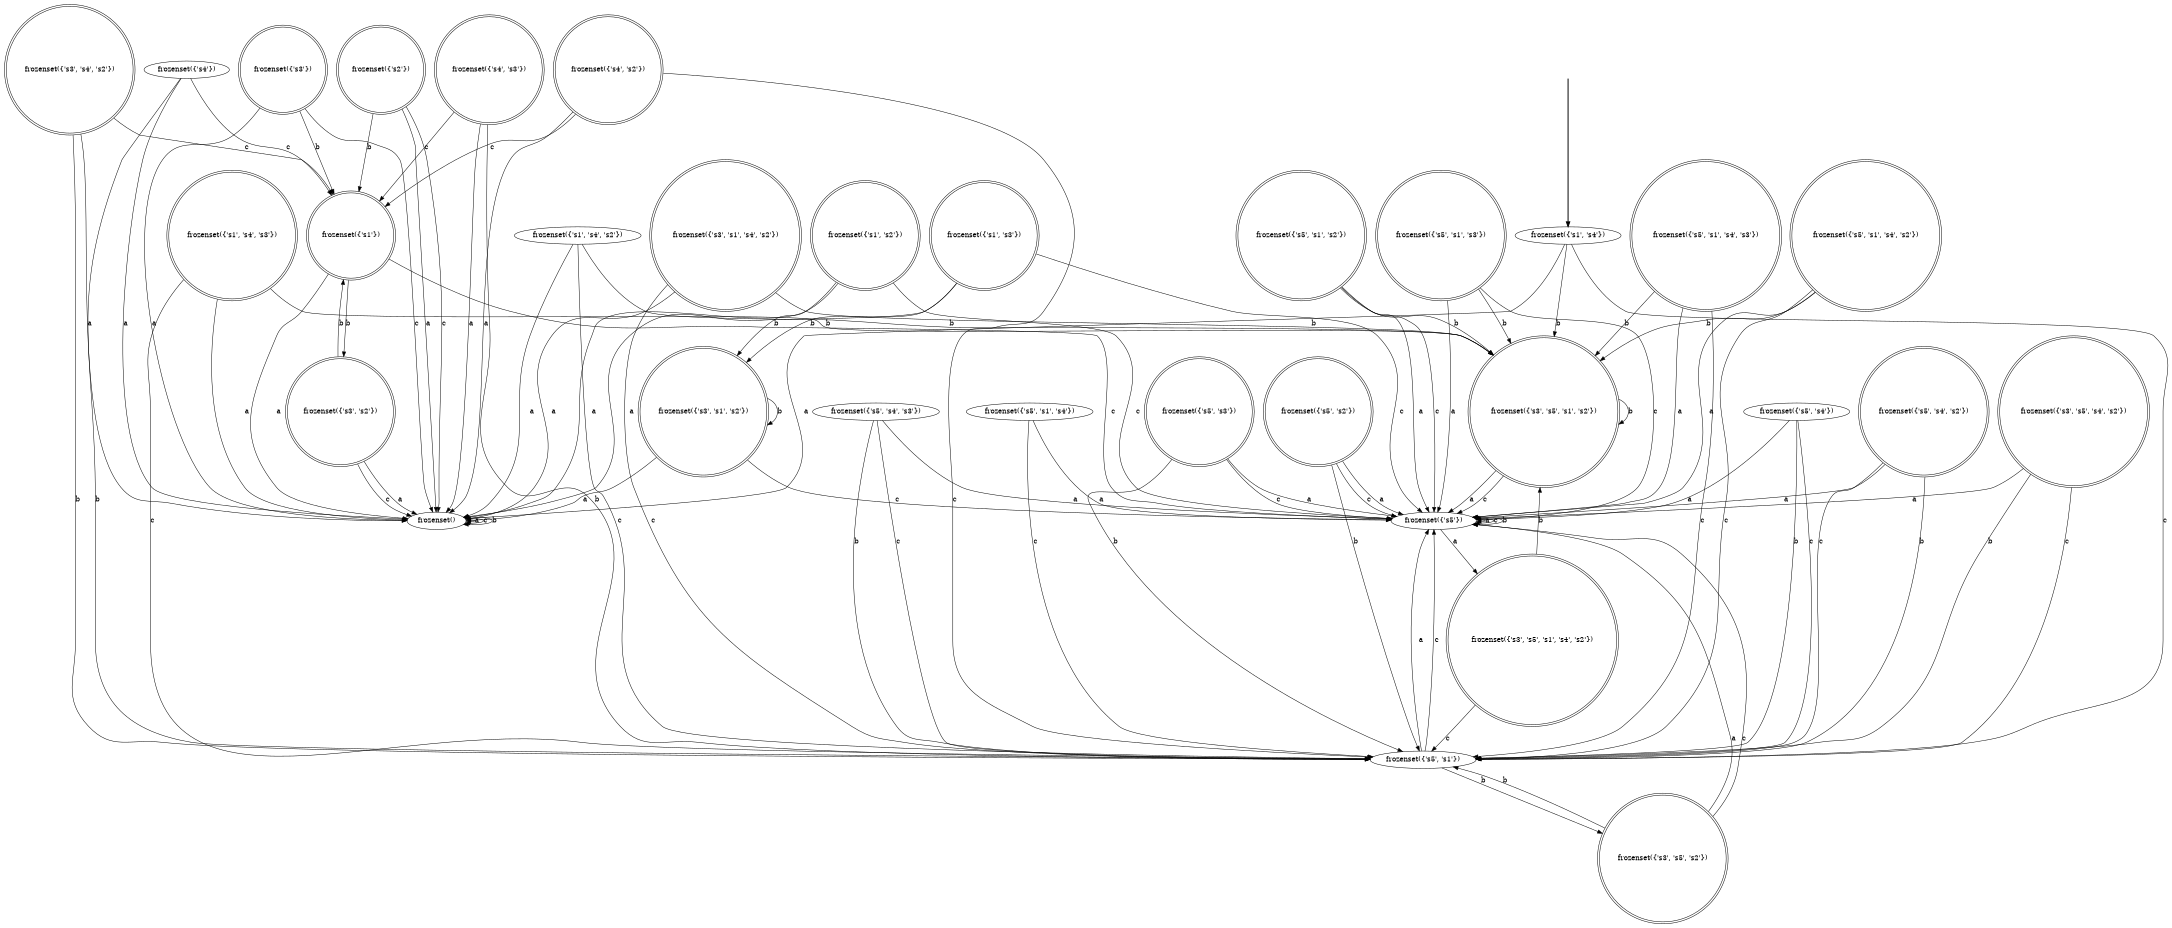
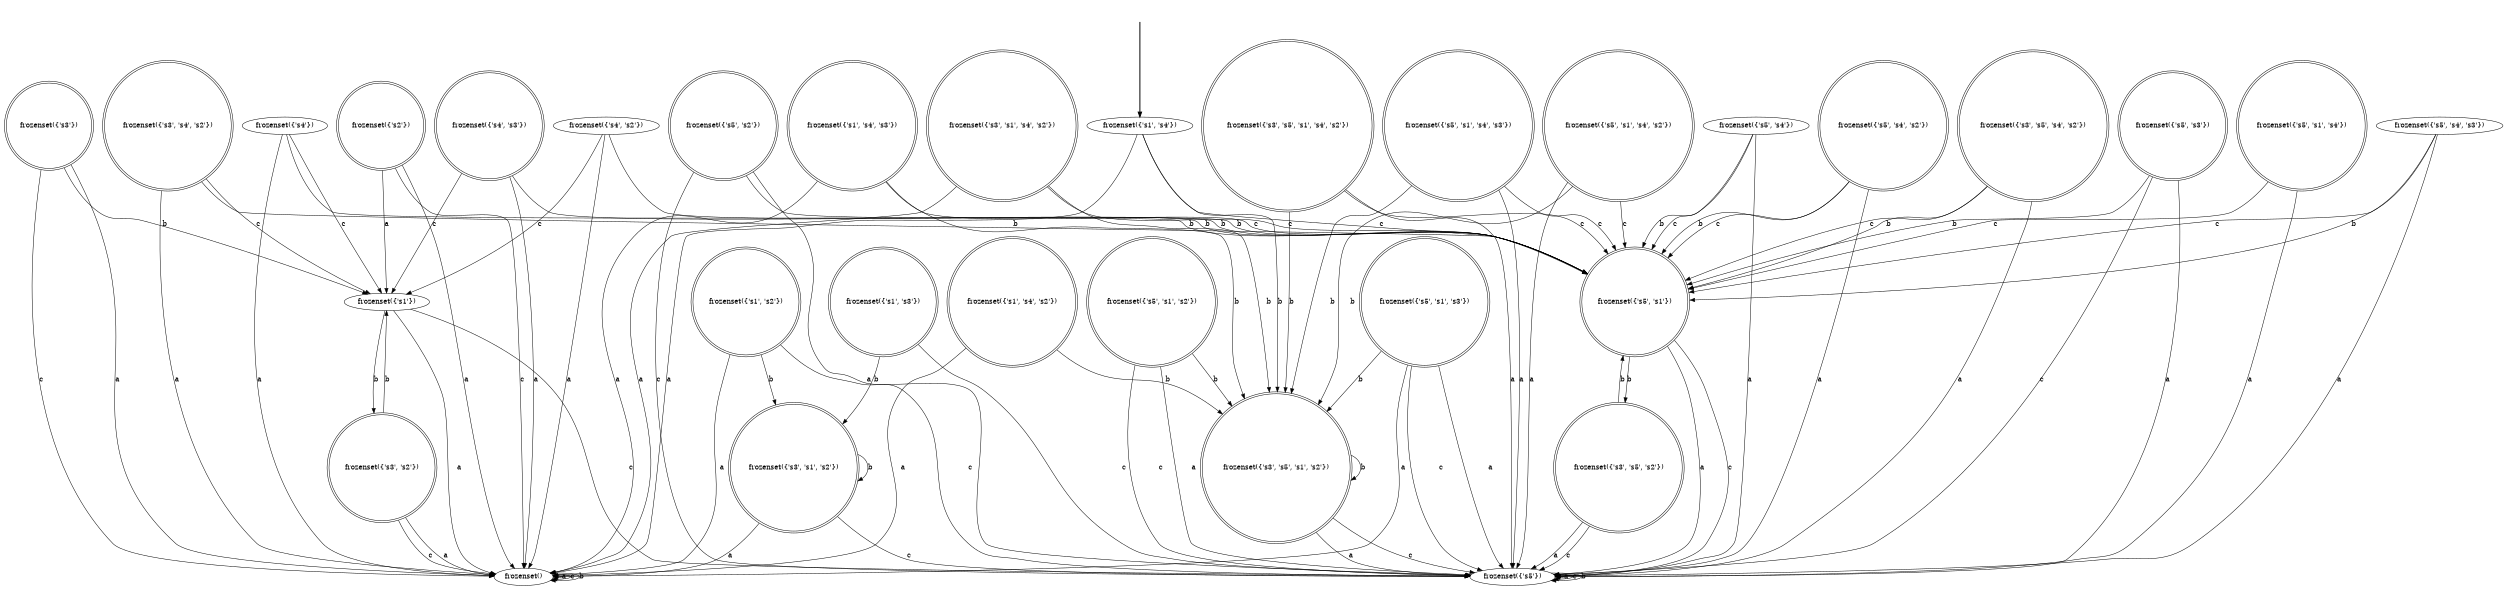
(608, 70) -> (606, 126)
(369, 147) -> (387, 224)
(351, 236) -> (387, 302)
(578, 236) -> (1012, 302)
(651, 322) -> (1059, 568)
(1030, 412) -> (2302, 126)
(955, 500) -> (1224, 224)
(1457, 550) -> (1508, 318)
(762, 741) -> none
(1423, 760) -> (1635, 302)
